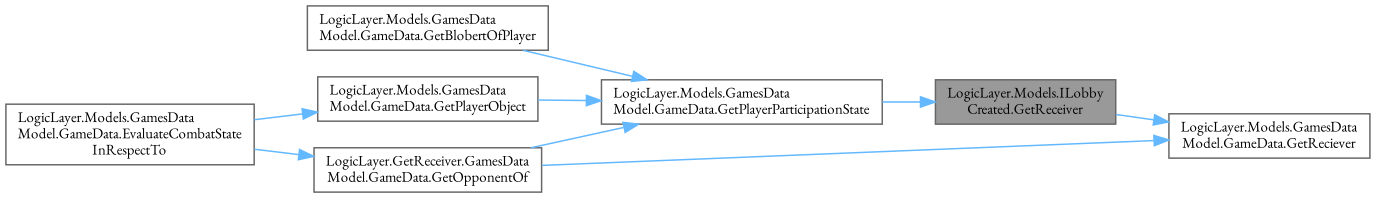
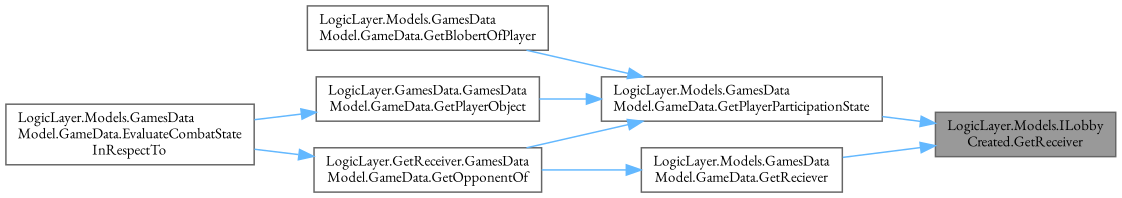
(428, 99) -> (428, 99)
(1135, 117) -> (882, 152)
